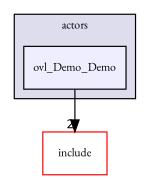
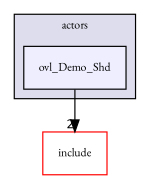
(75, 68) -> (75, 68)
